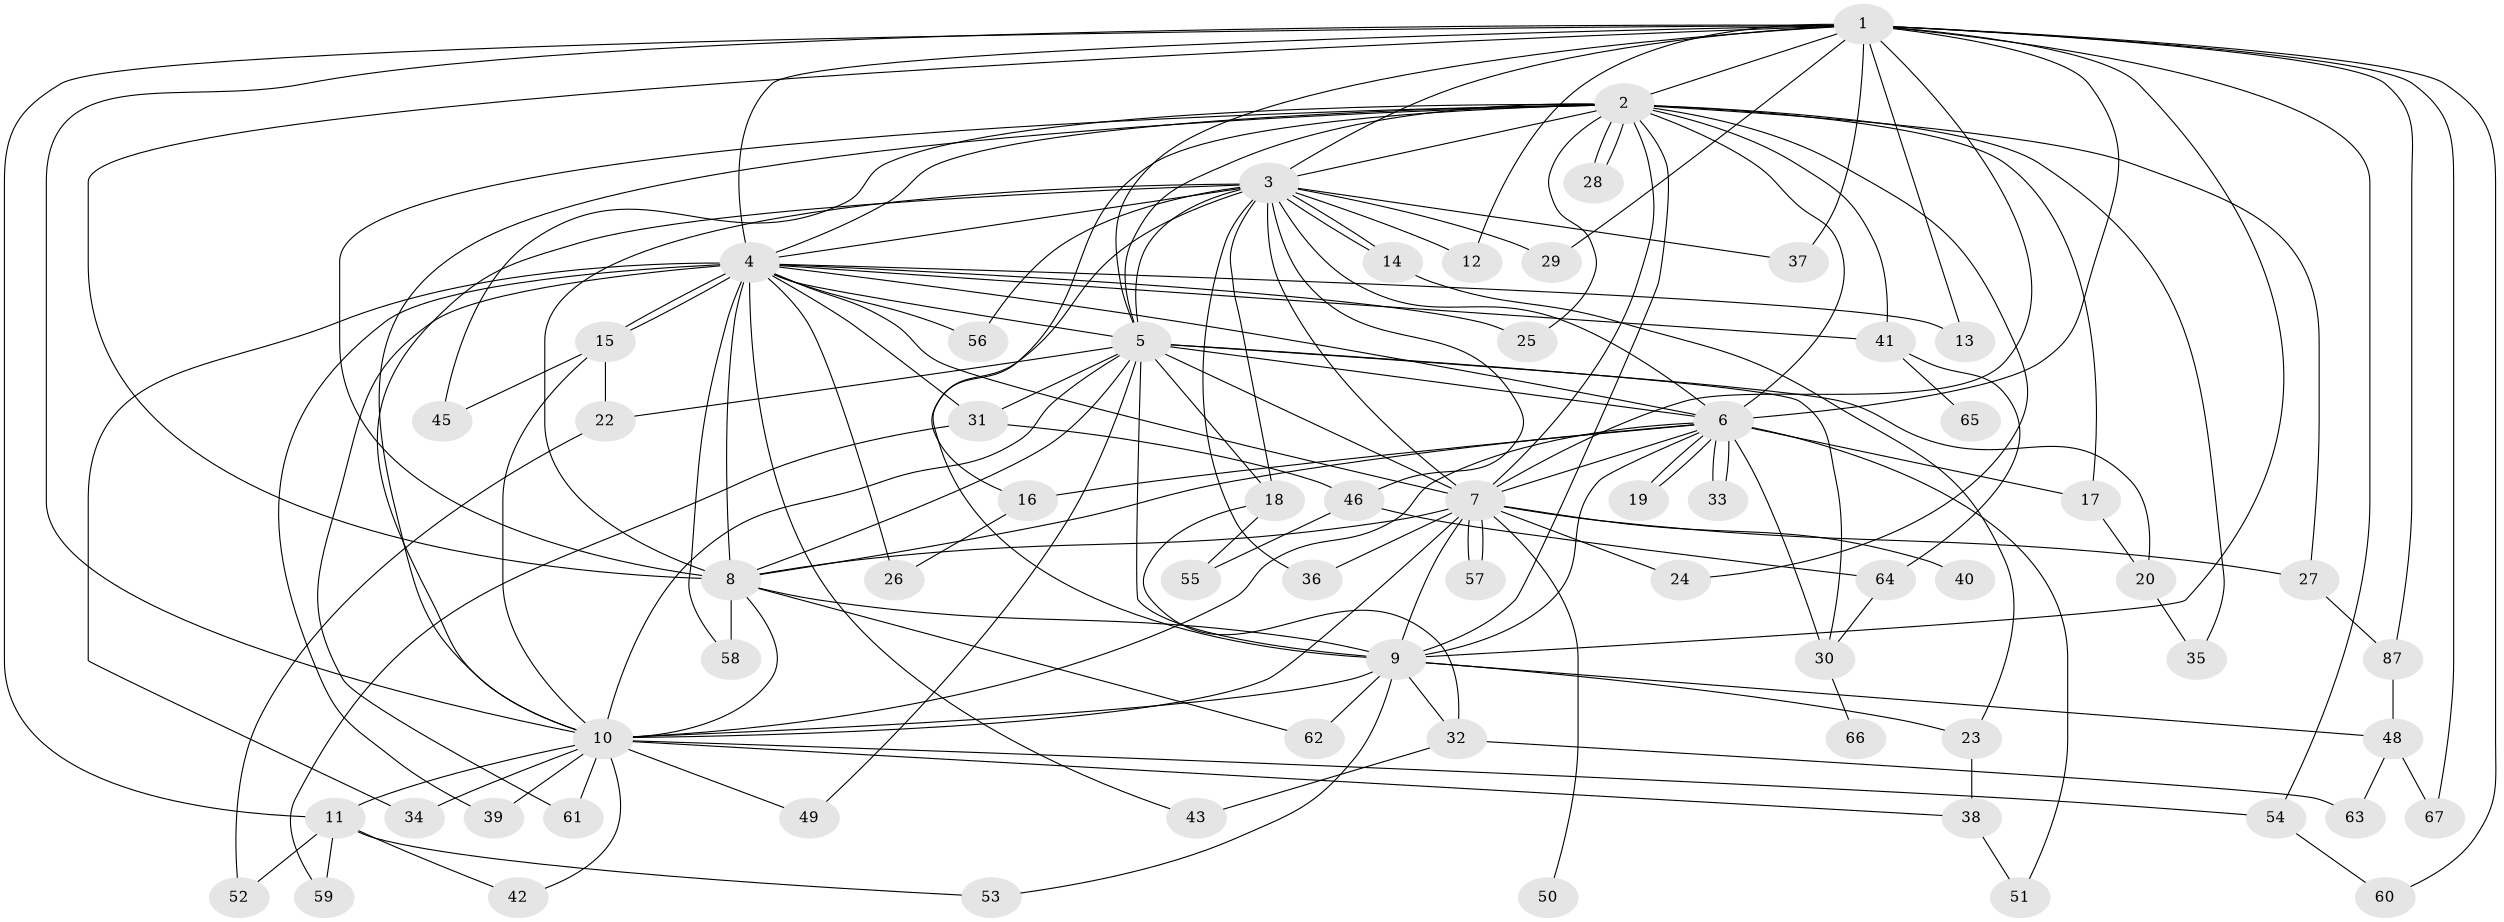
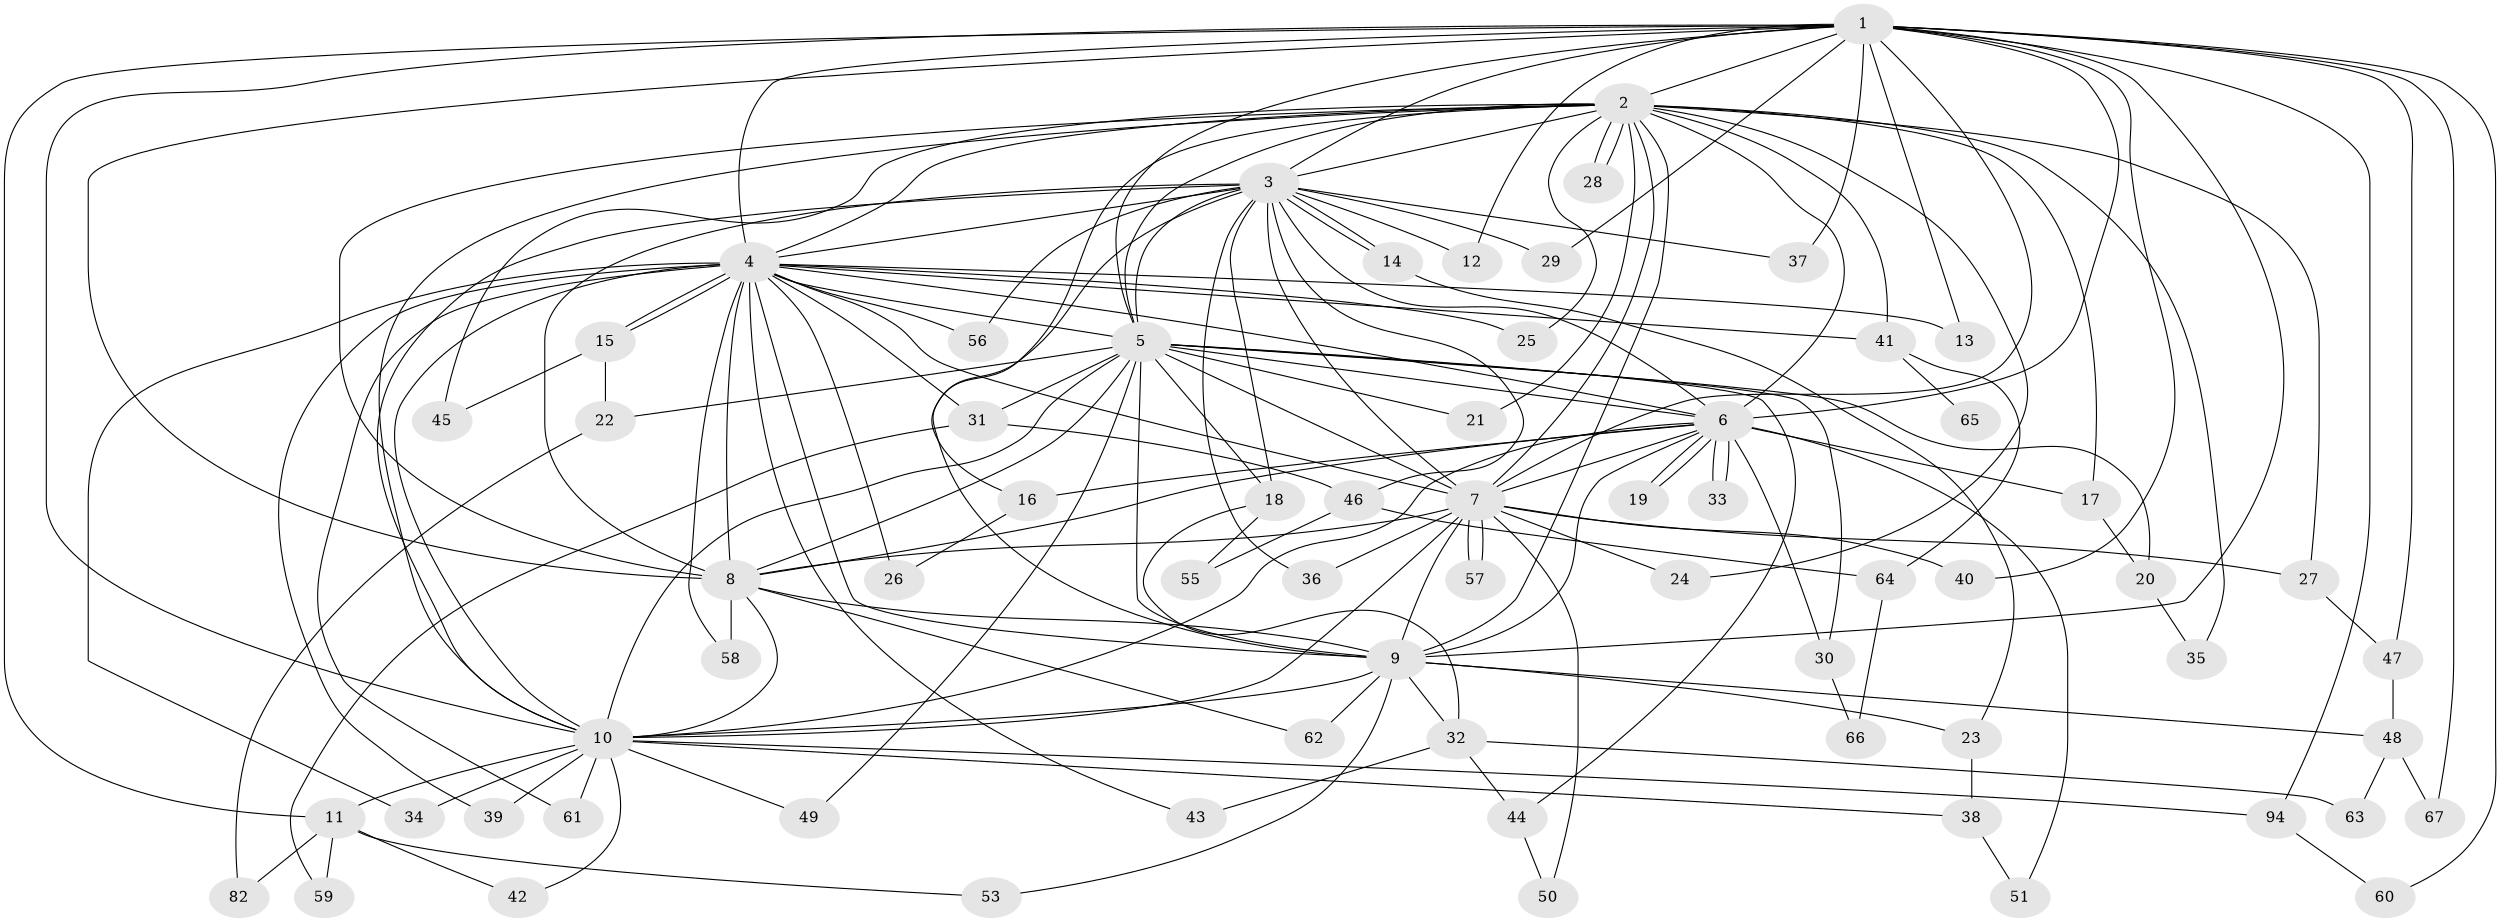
none -> (2145, 245)
none -> (1477, 421)
(503, 540) -> (397, 417)
(1855, 620) -> (1871, 659)
none -> (943, 623)
(2393, 659) -> (2393, 659)
none -> (1517, 818)
(2276, 818) -> (2276, 818)
(239, 898) -> (239, 898)
